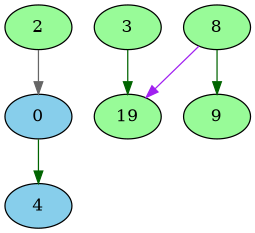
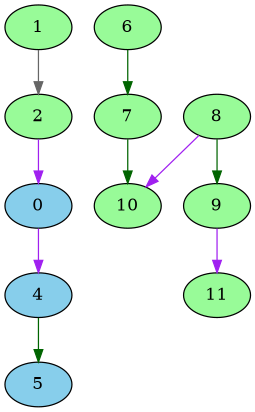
none -> (38, 27)
(128, 27) -> (128, 117)
none -> (128, 27)
(38, 66) -> (38, 155)
(128, 117) -> (128, 206)
(38, 155) -> (38, 244)
none -> (217, 295)
none -> (38, 384)
